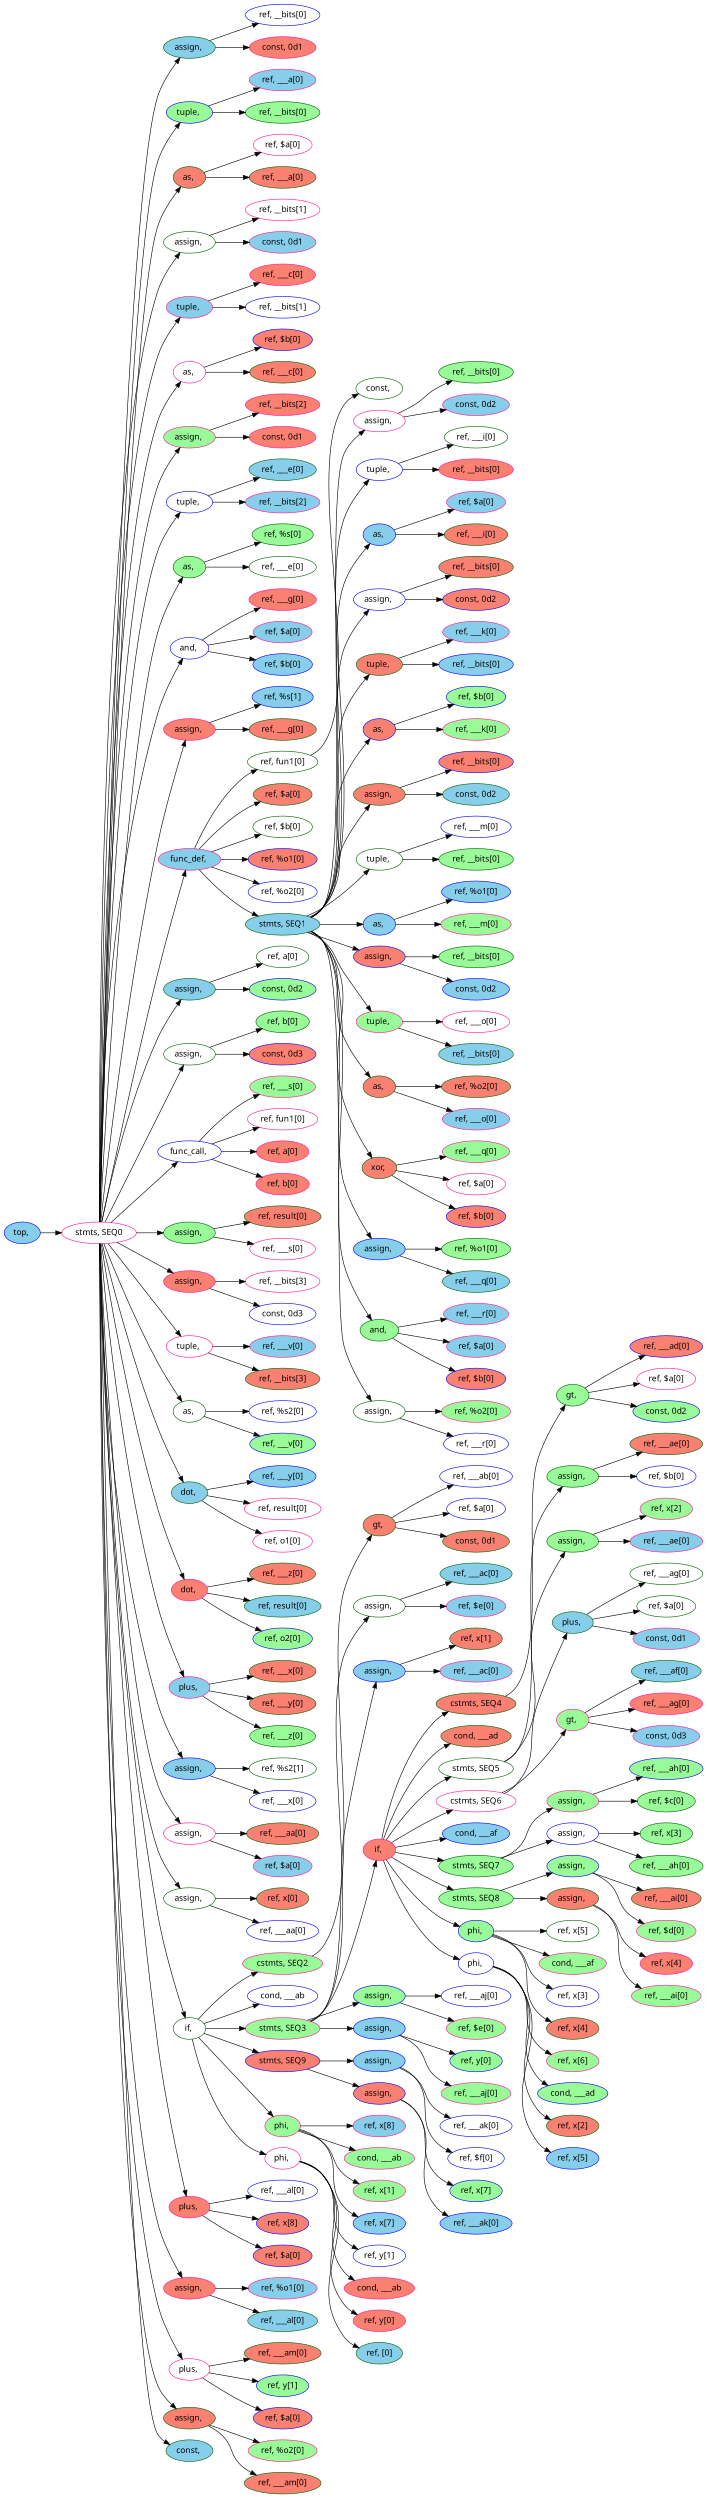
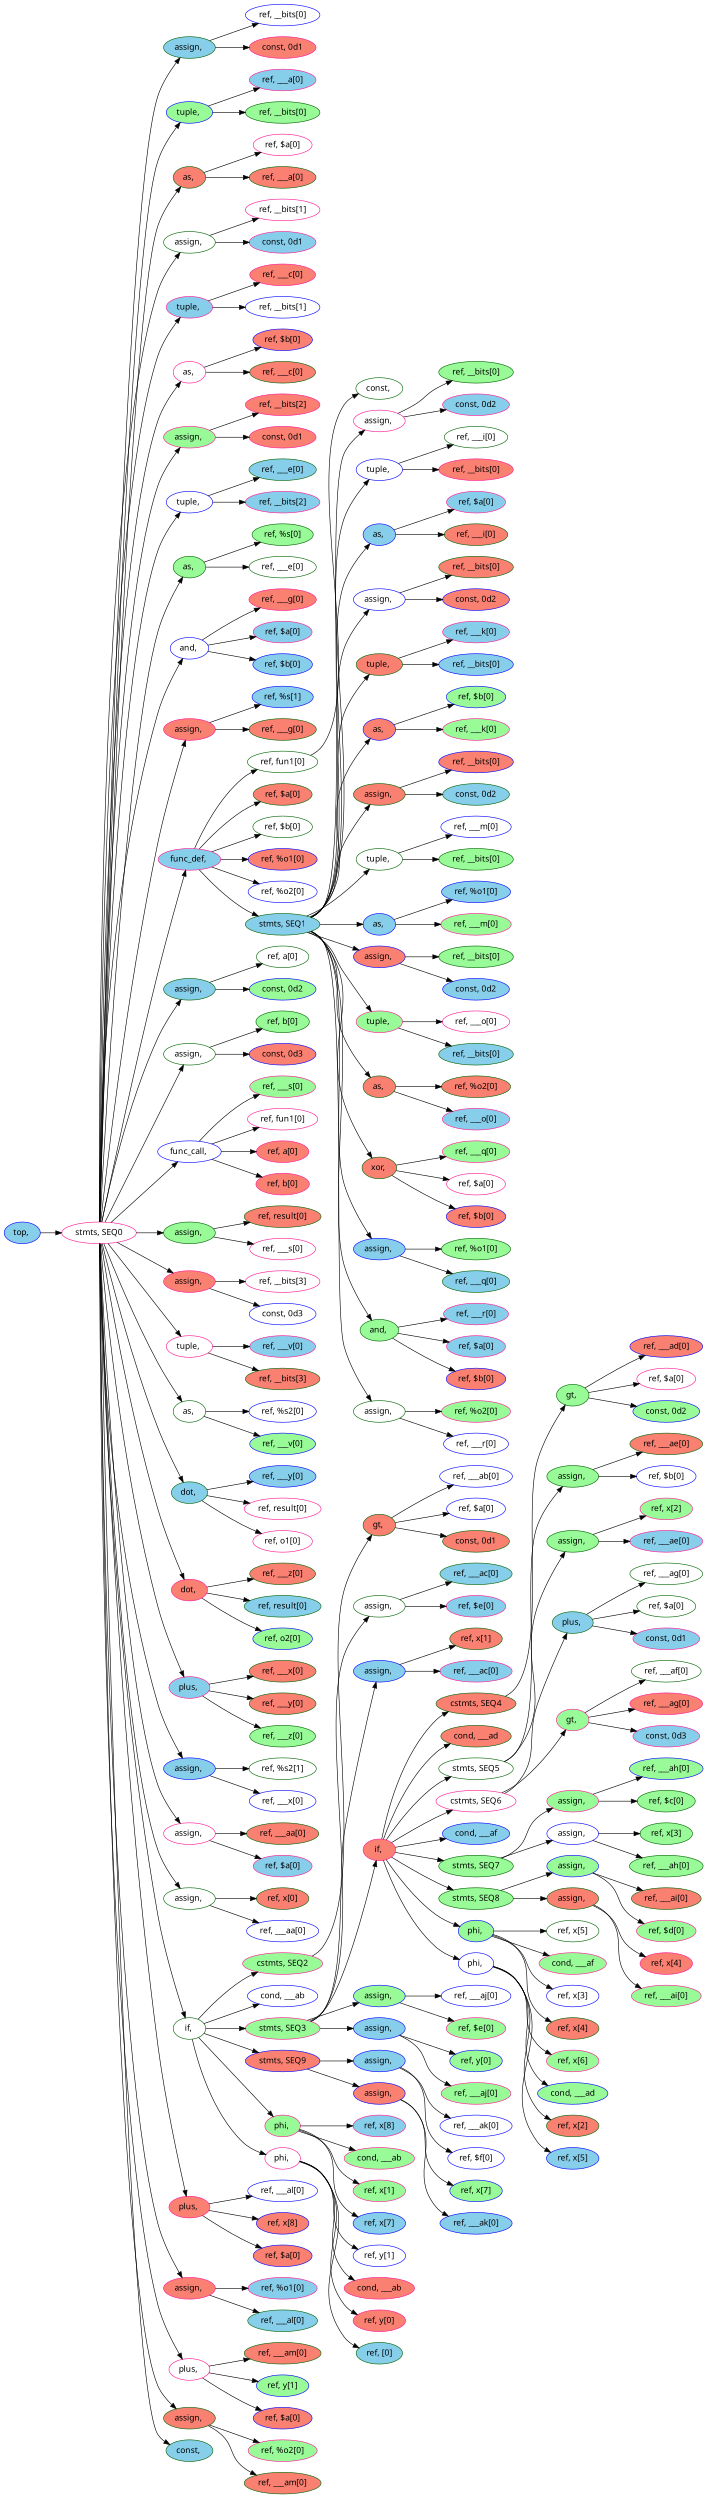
(666, 1671) -> (666, 1671)
